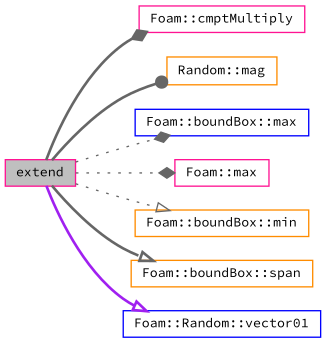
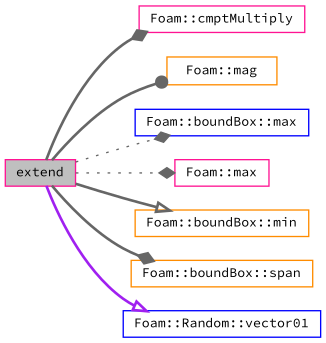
(222, 71) -> (222, 71)
(116, 196) -> (116, 196)
(91, 226) -> (91, 226)
